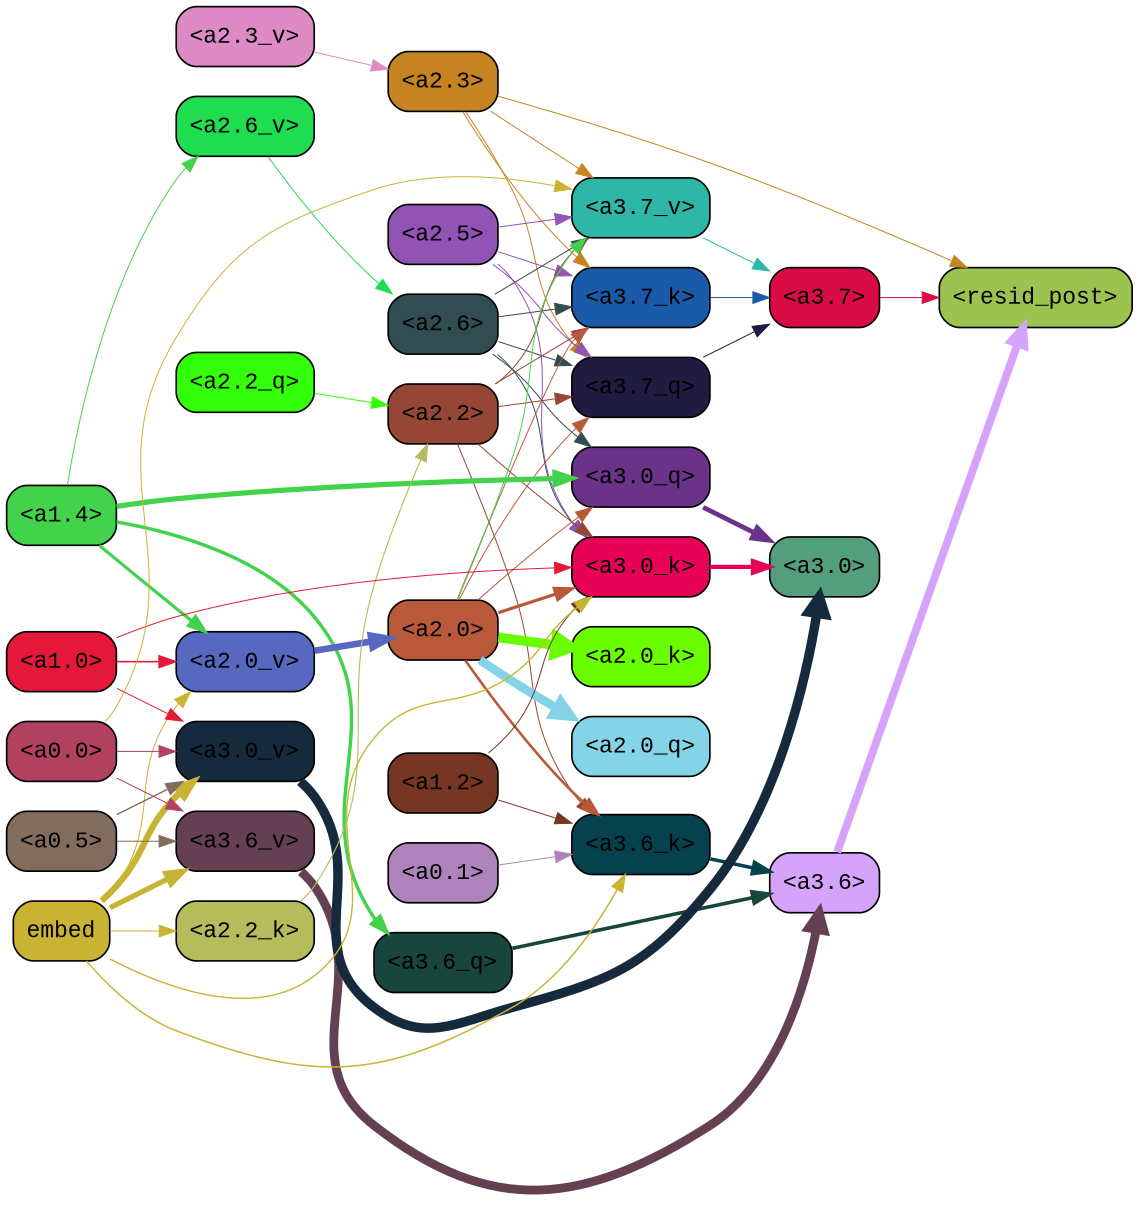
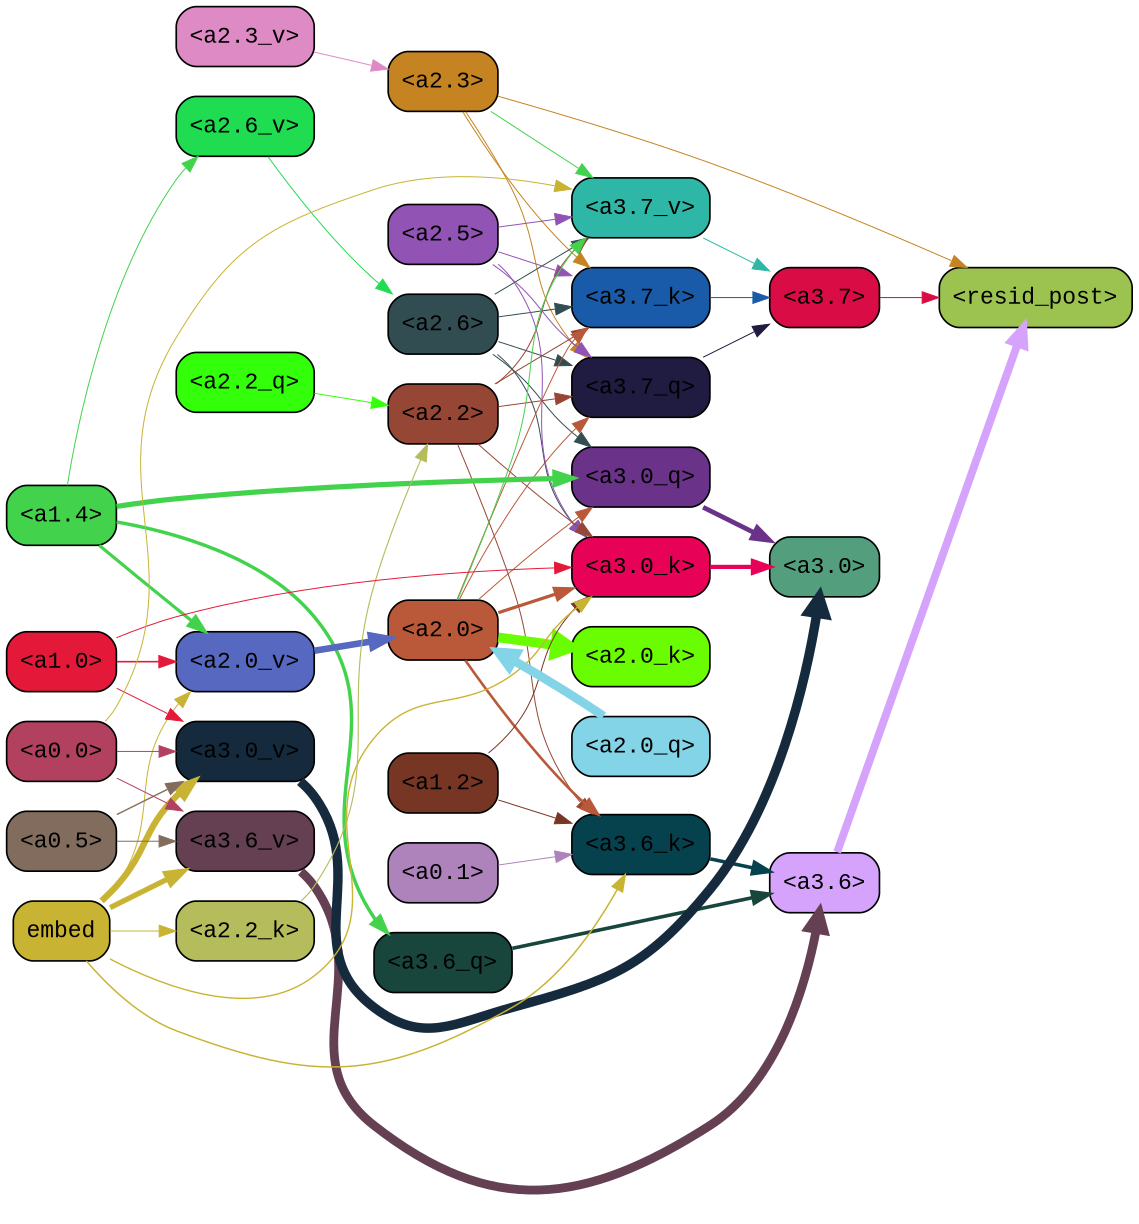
(535, 140) -> (535, 140)
(518, 685) -> (559, 687)
